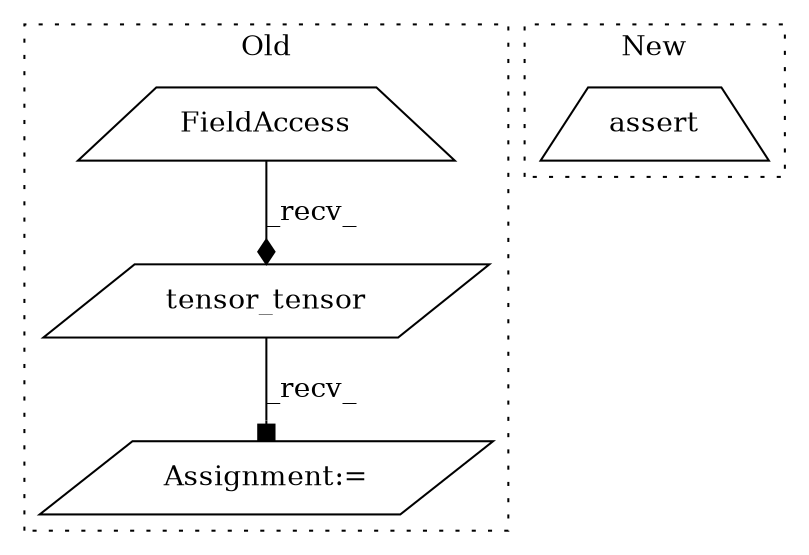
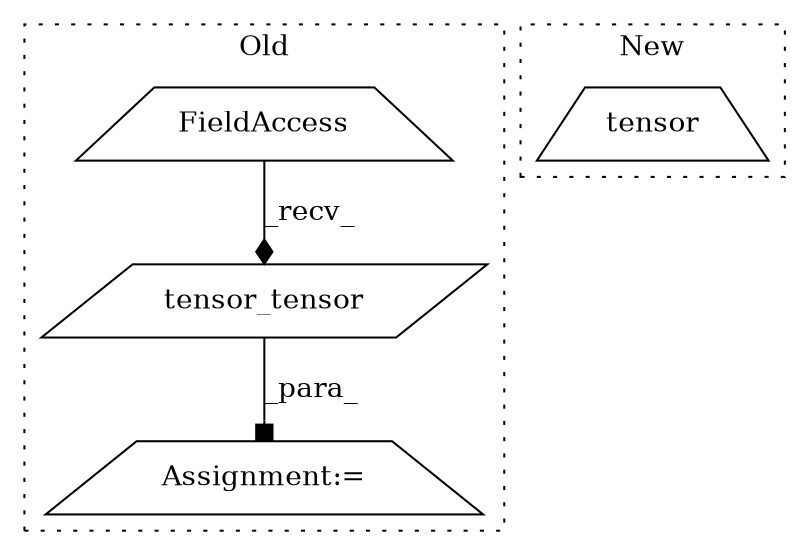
(655, 124) -> (653, 124)
(312, 389) -> (311, 389)
(266, 478) -> (264, 478)
